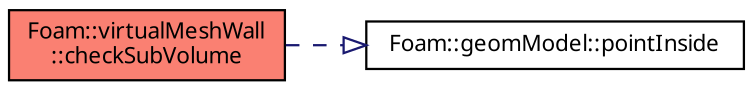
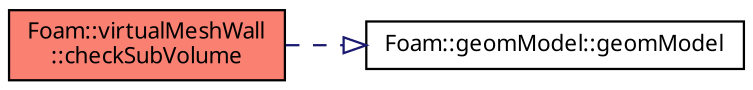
(555, 45) -> (555, 45)
